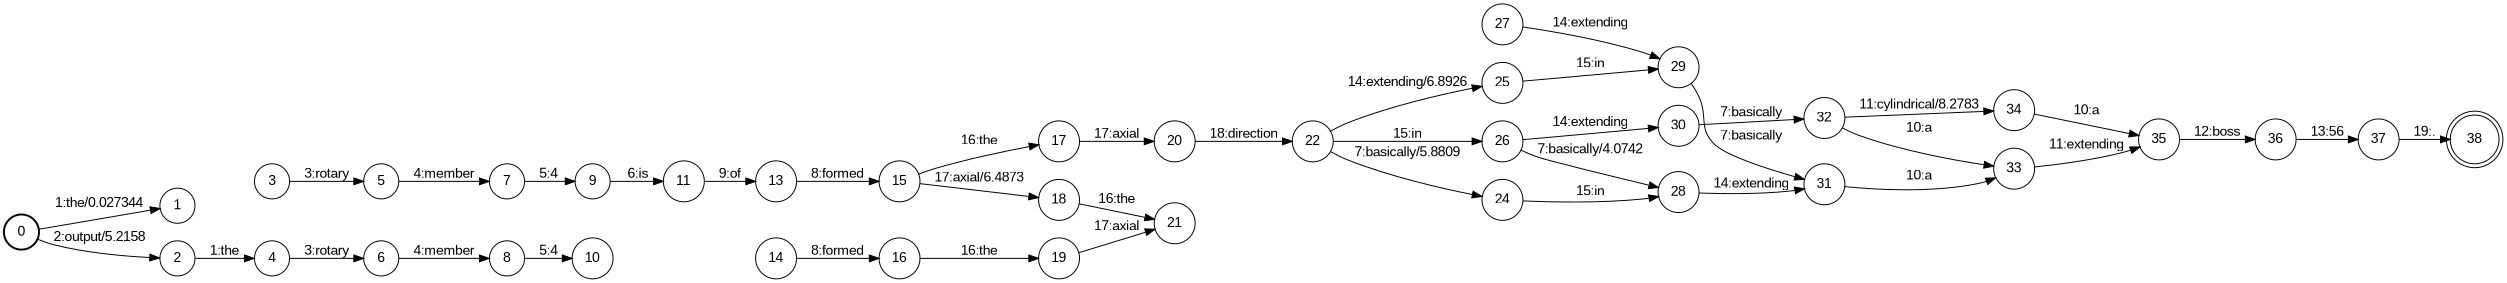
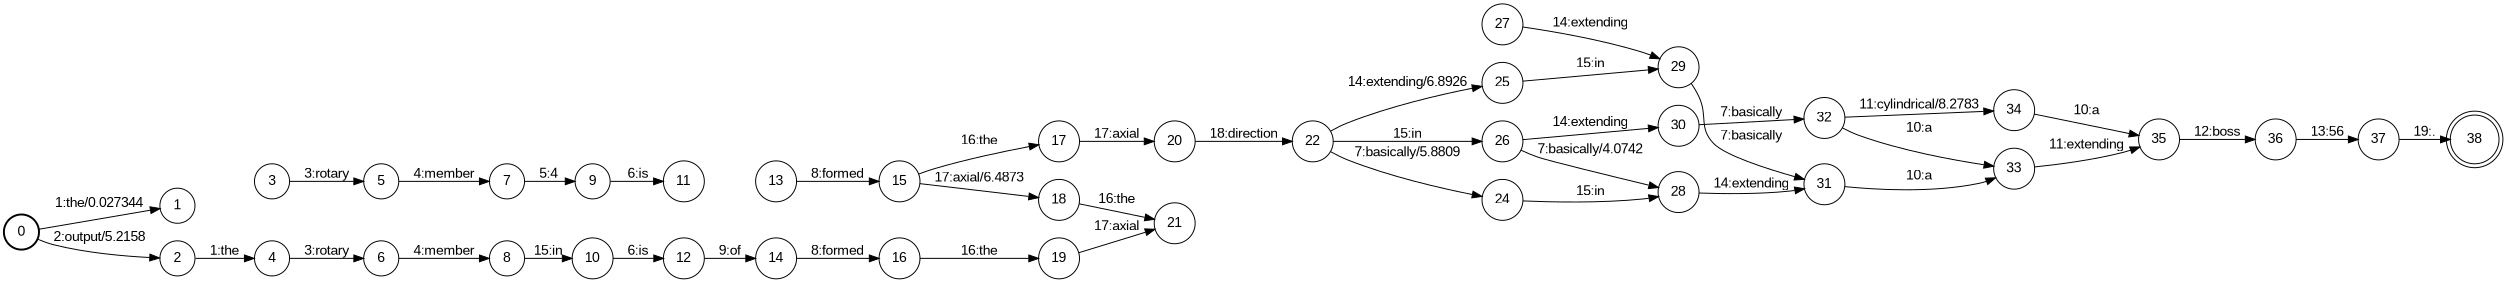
(725, 181) -> none
(548, 251) -> (548, 251)
none -> (684, 258)
